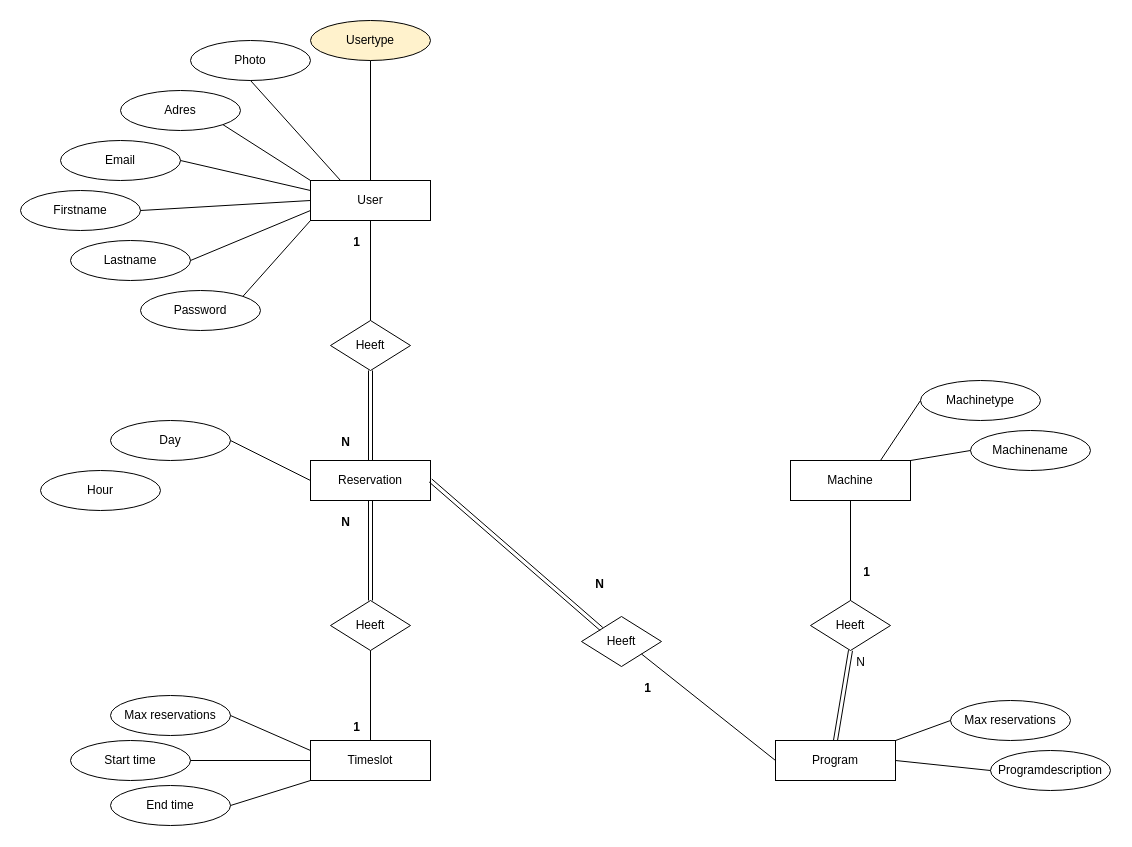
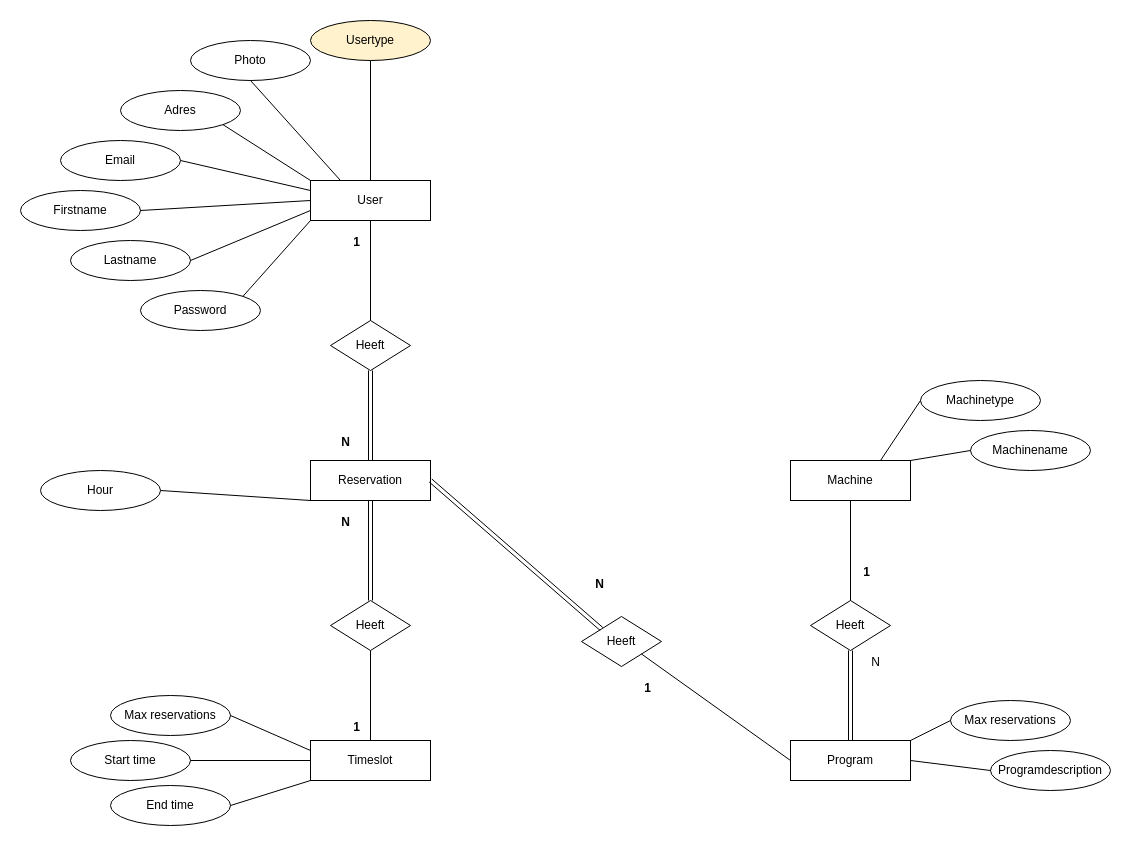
(171, 441) -> none
(271, 461) -> none
none -> (236, 496)
(836, 761) -> (851, 761)
